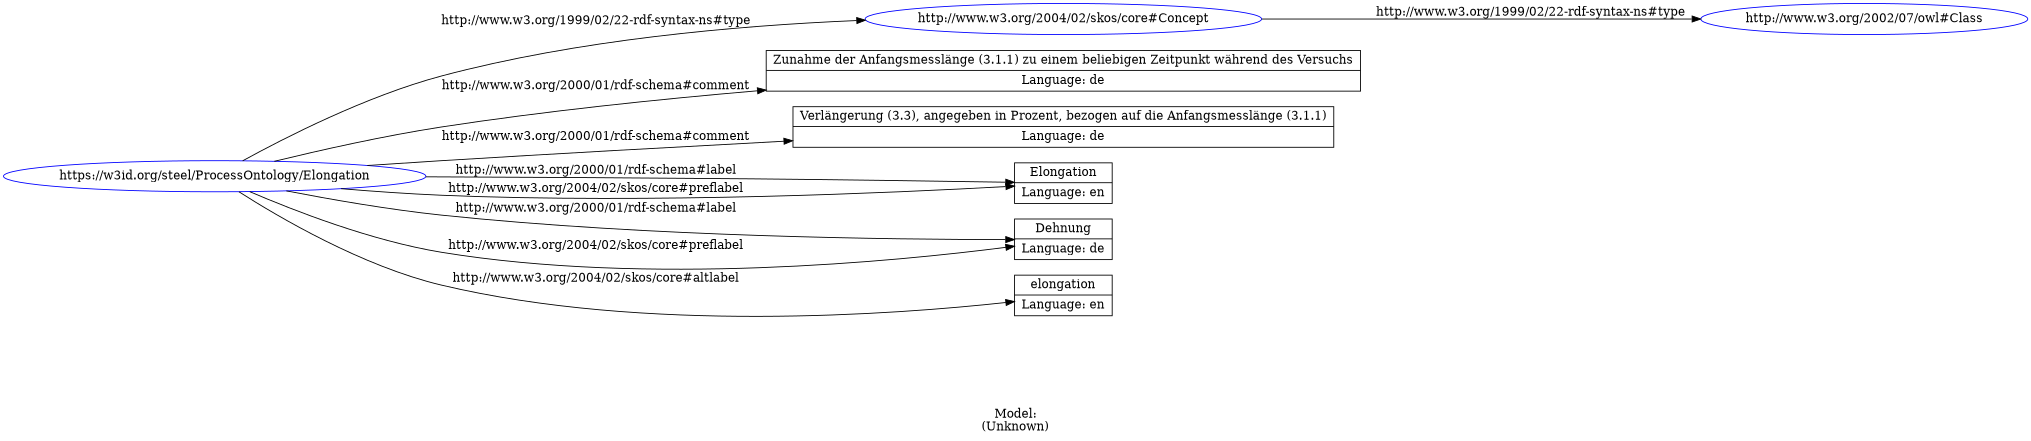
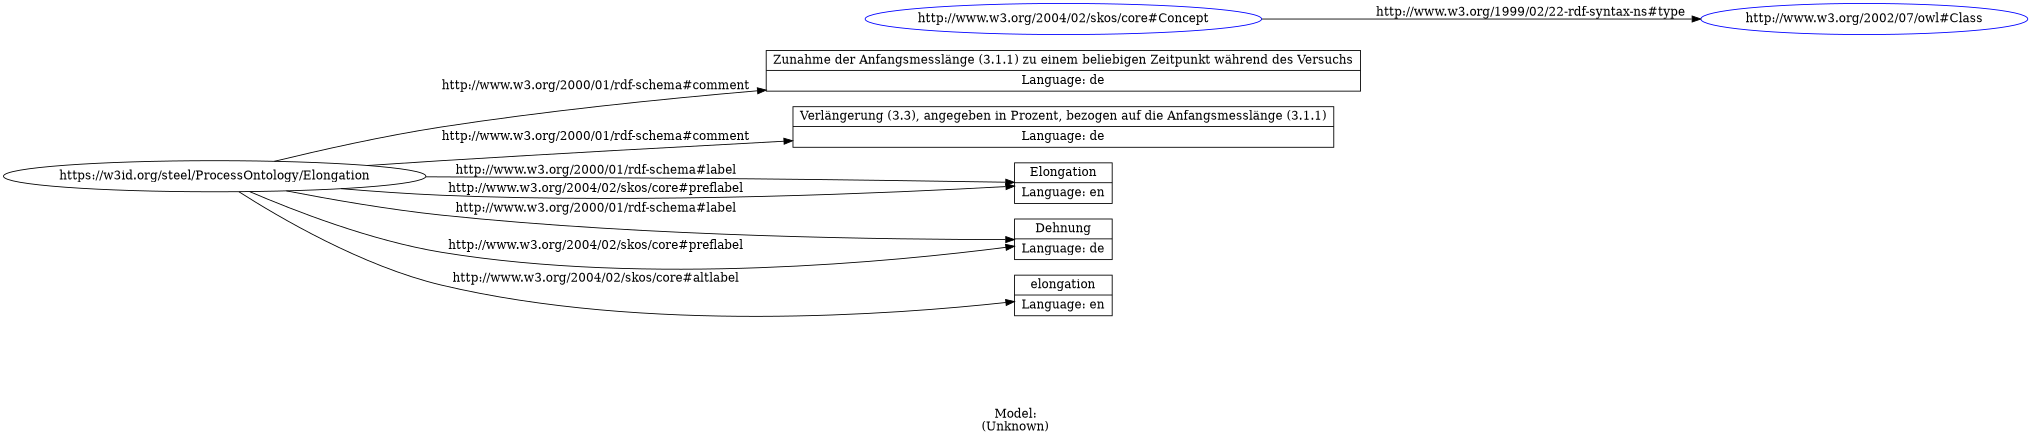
(541, 54) -> none
(215, 176) -> (215, 176)
